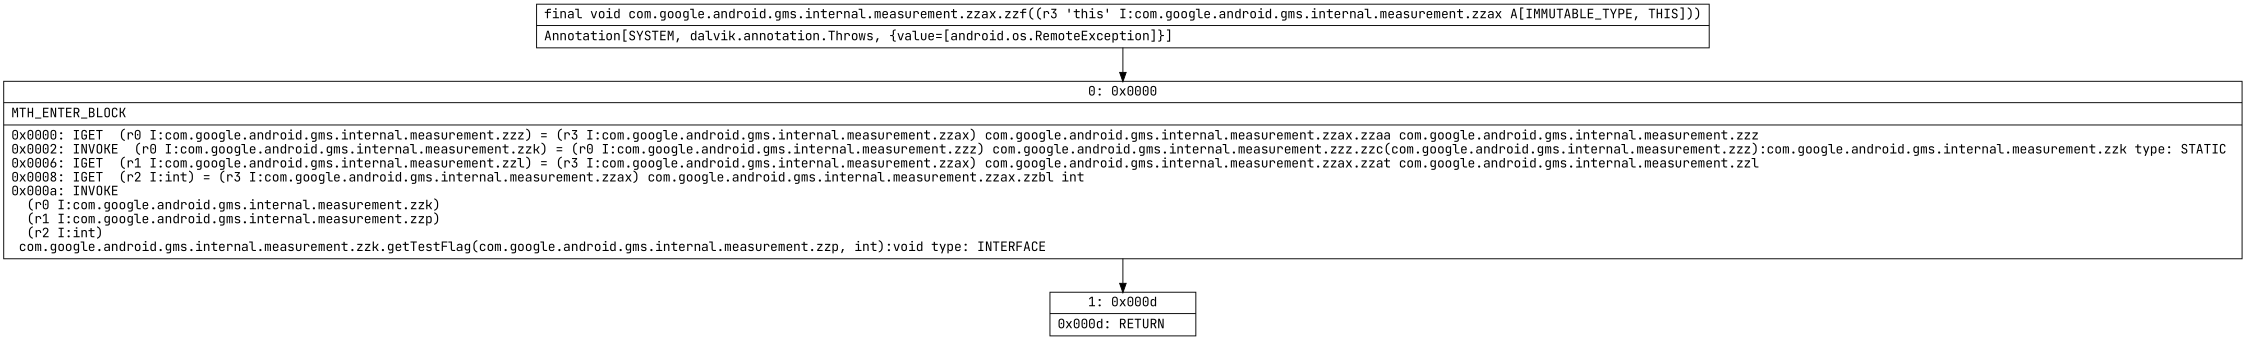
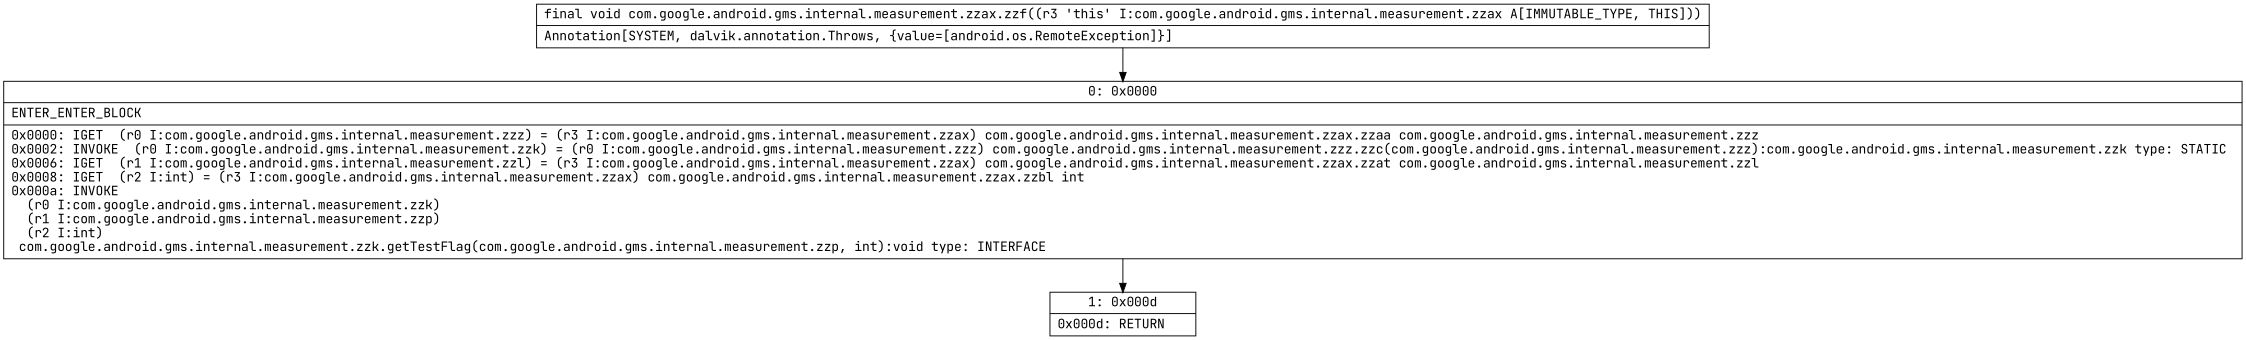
(69, 113) -> (77, 113)
